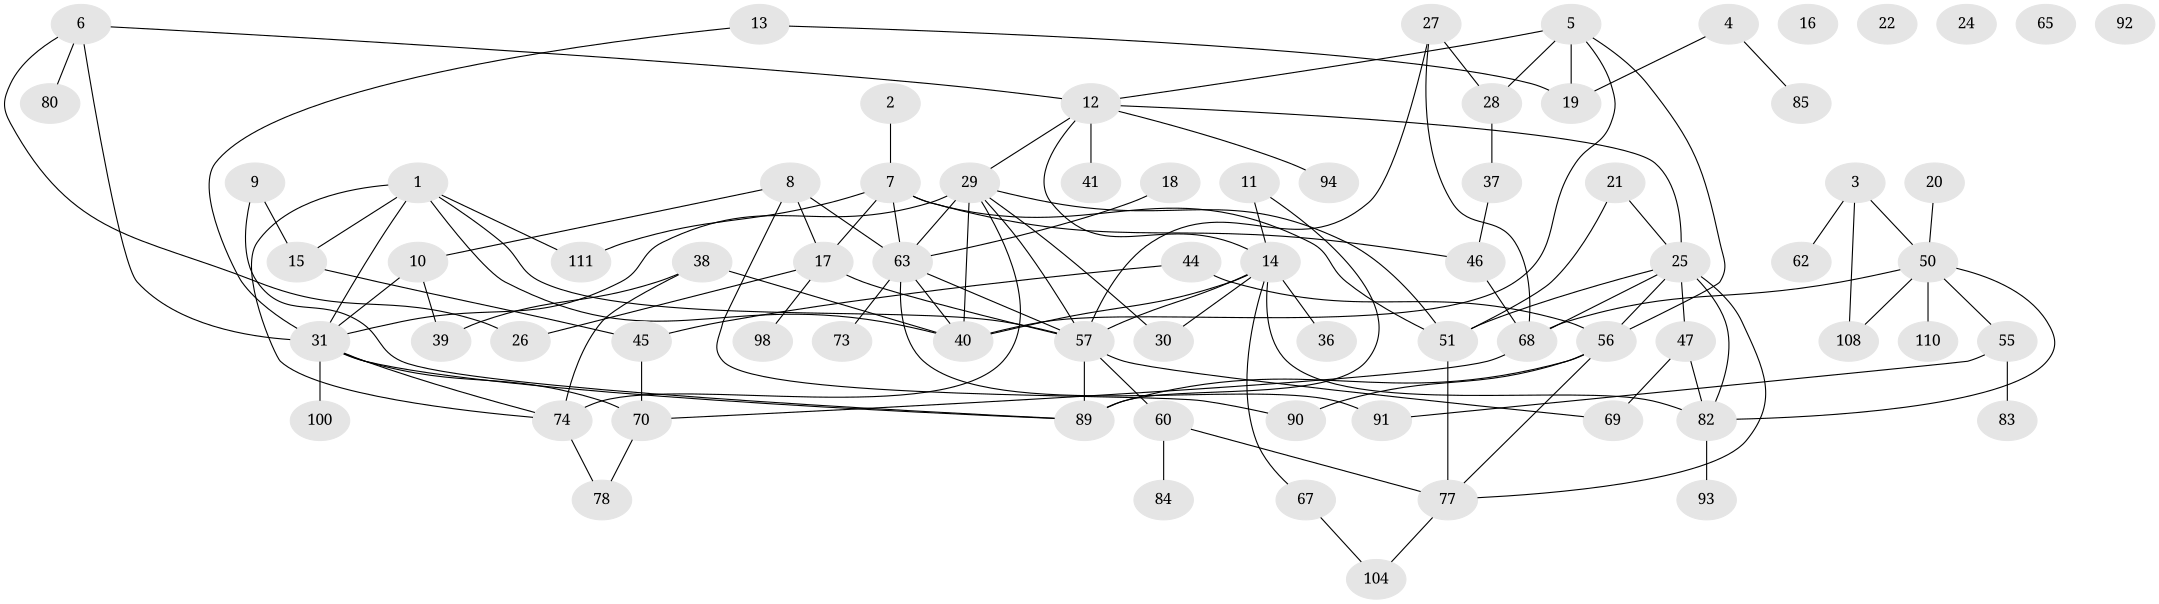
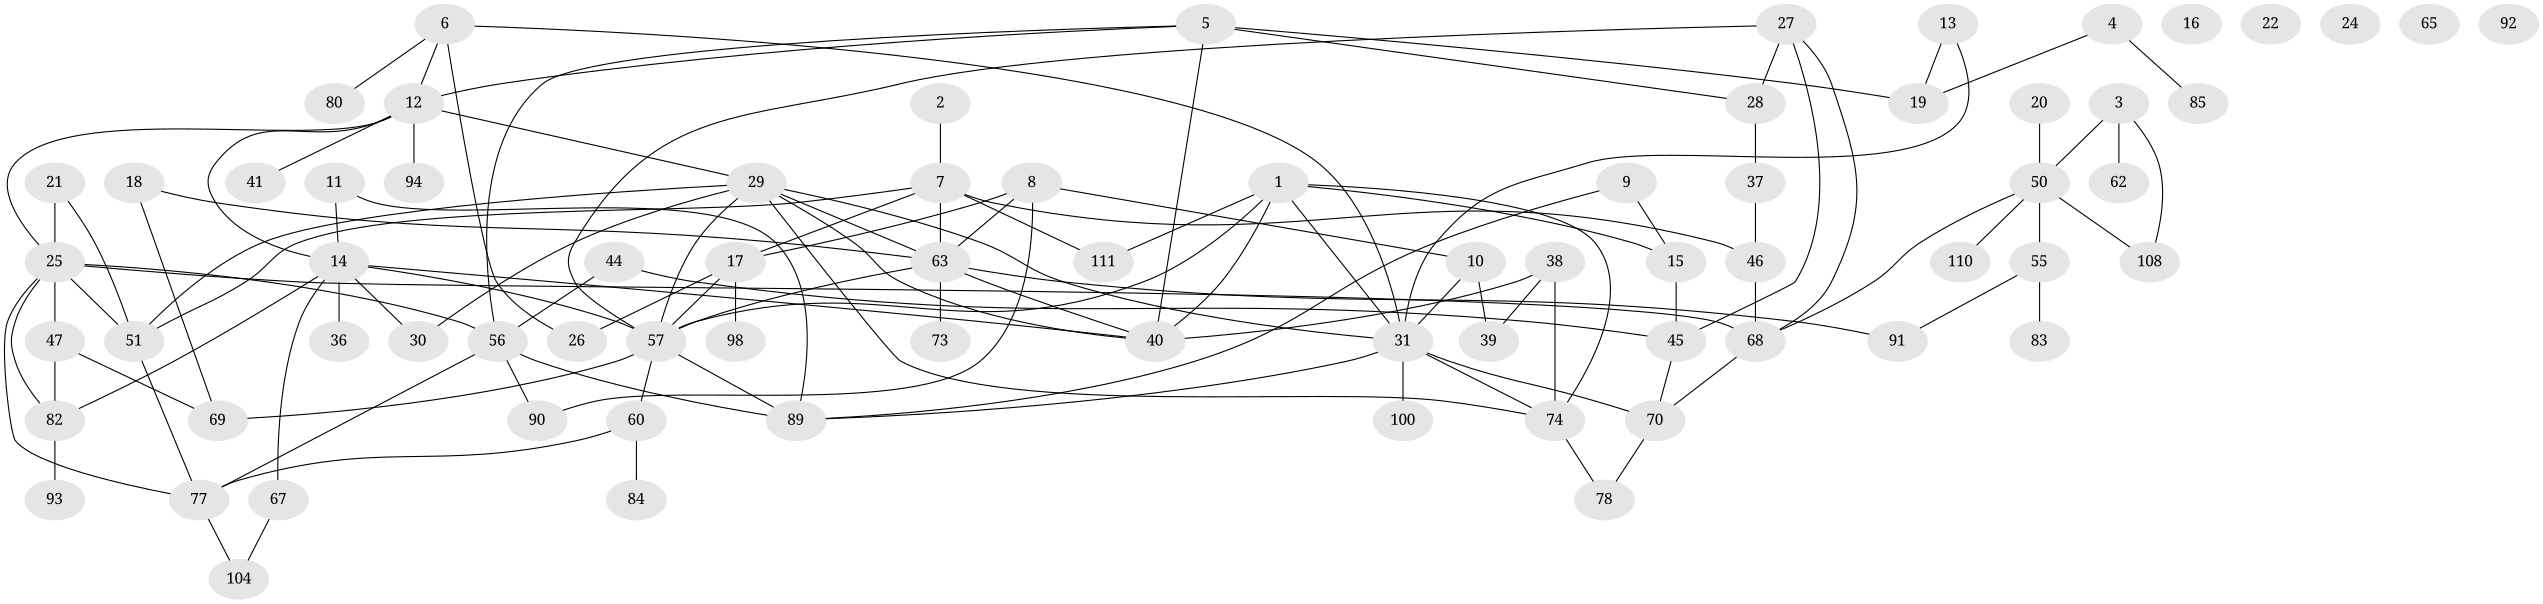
none -> (1817, 217)
none -> (178, 307)
(1970, 395) -> none
